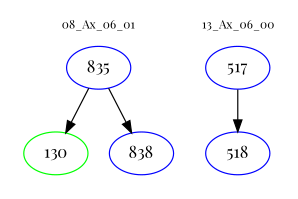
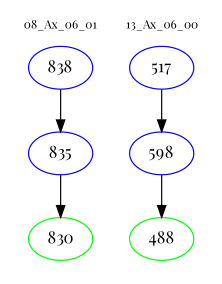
(117, 105) -> (61, 105)
(56, 153) -> (61, 239)
(238, 153) -> (162, 153)
none -> (162, 239)
